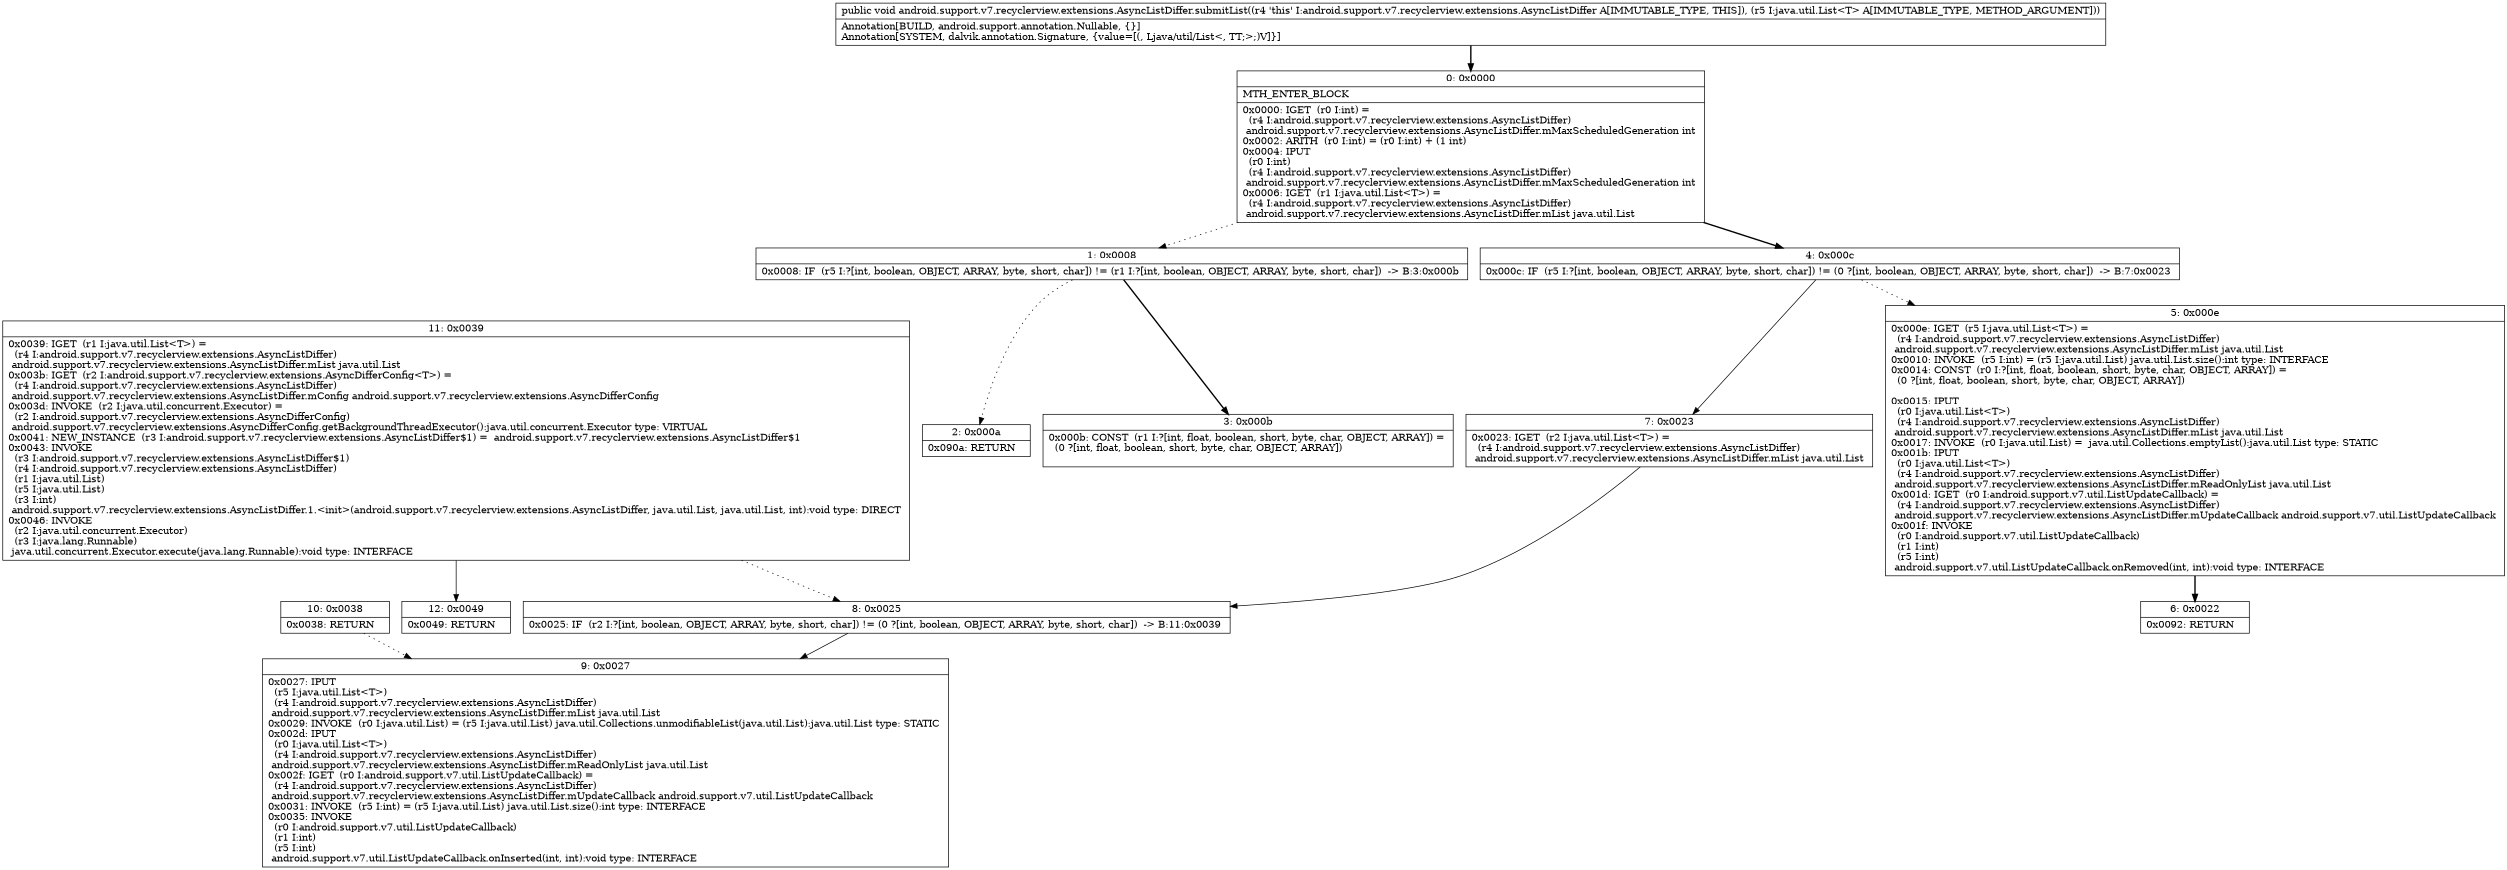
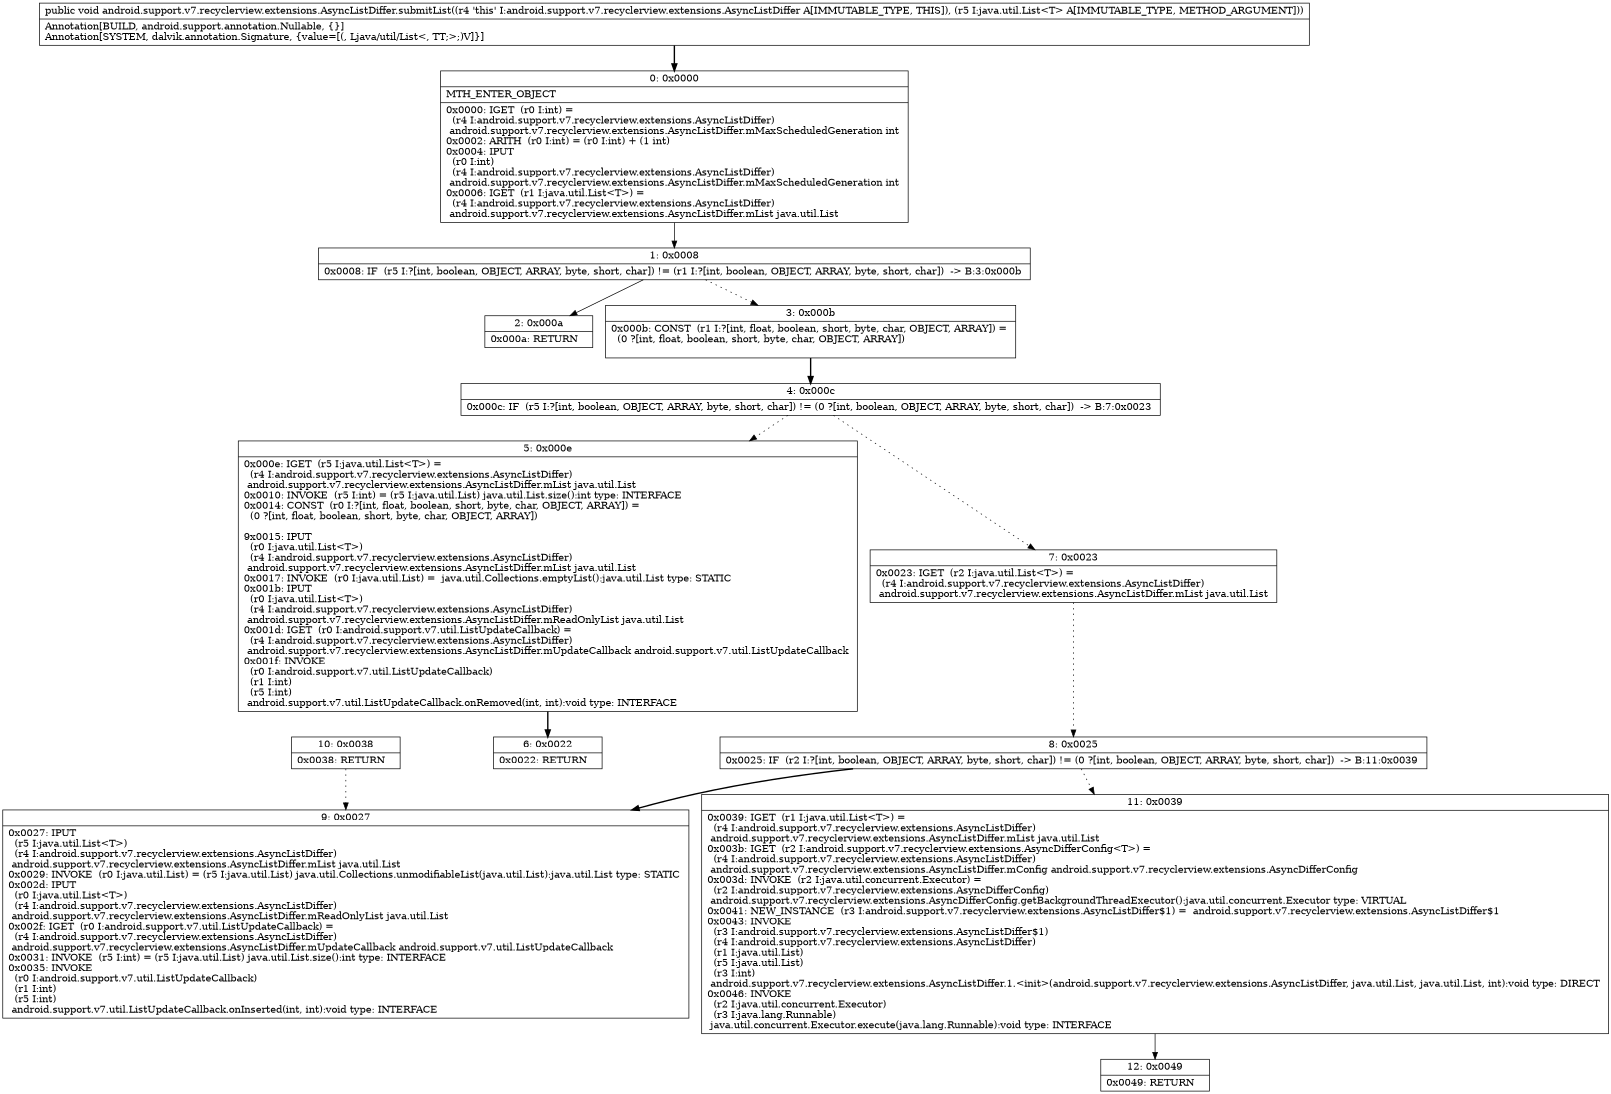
(1296, 94) -> (501, 94)
(1202, 234) -> (674, 232)
(1740, 234) -> (811, 367)
(1013, 339) -> (610, 296)
(1174, 344) -> (729, 291)
(1757, 344) -> (931, 481)
(1928, 402) -> (281, 537)
(976, 448) -> (539, 339)
(1454, 578) -> (1073, 666)
(788, 579) -> (1086, 778)
(2195, 625) -> (548, 760)
(827, 644) -> (745, 784)
